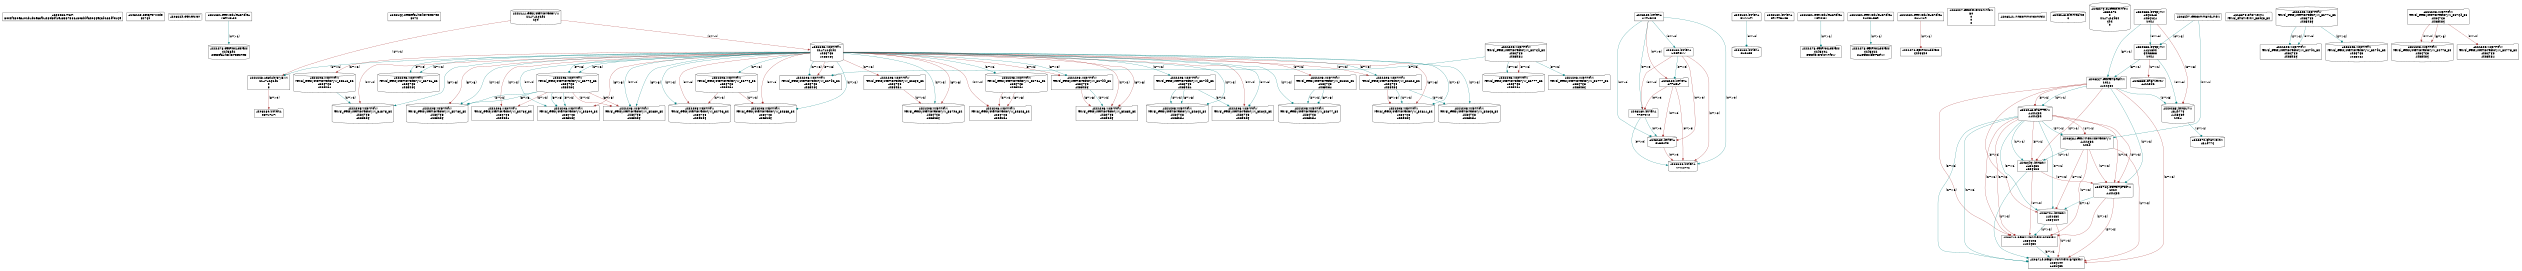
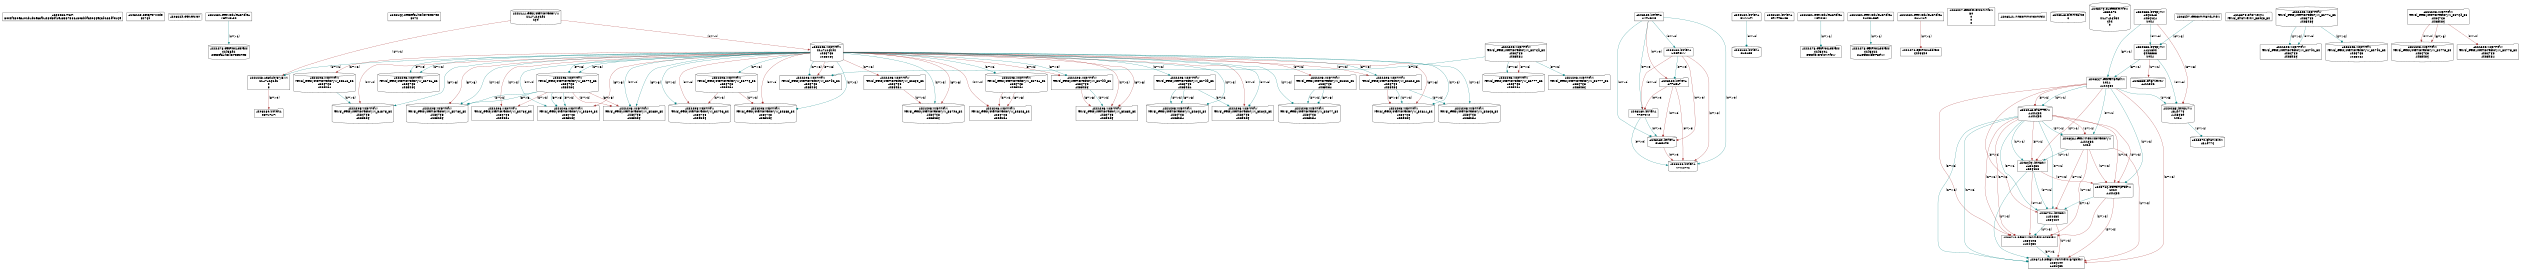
(2200, 114) -> (2102, 111)
none -> (2039, 190)
